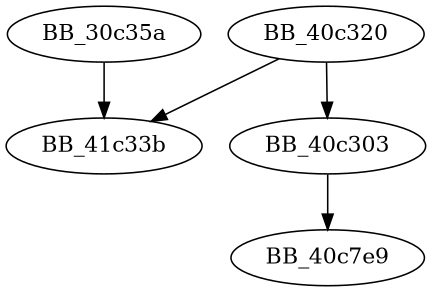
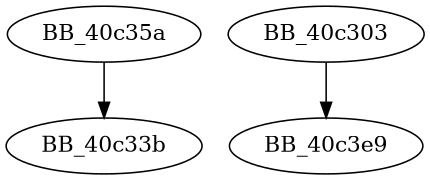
(104, 34) -> (104, 34)
(326, 34) -> none
(104, 146) -> (104, 146)
(328, 258) -> (326, 146)
